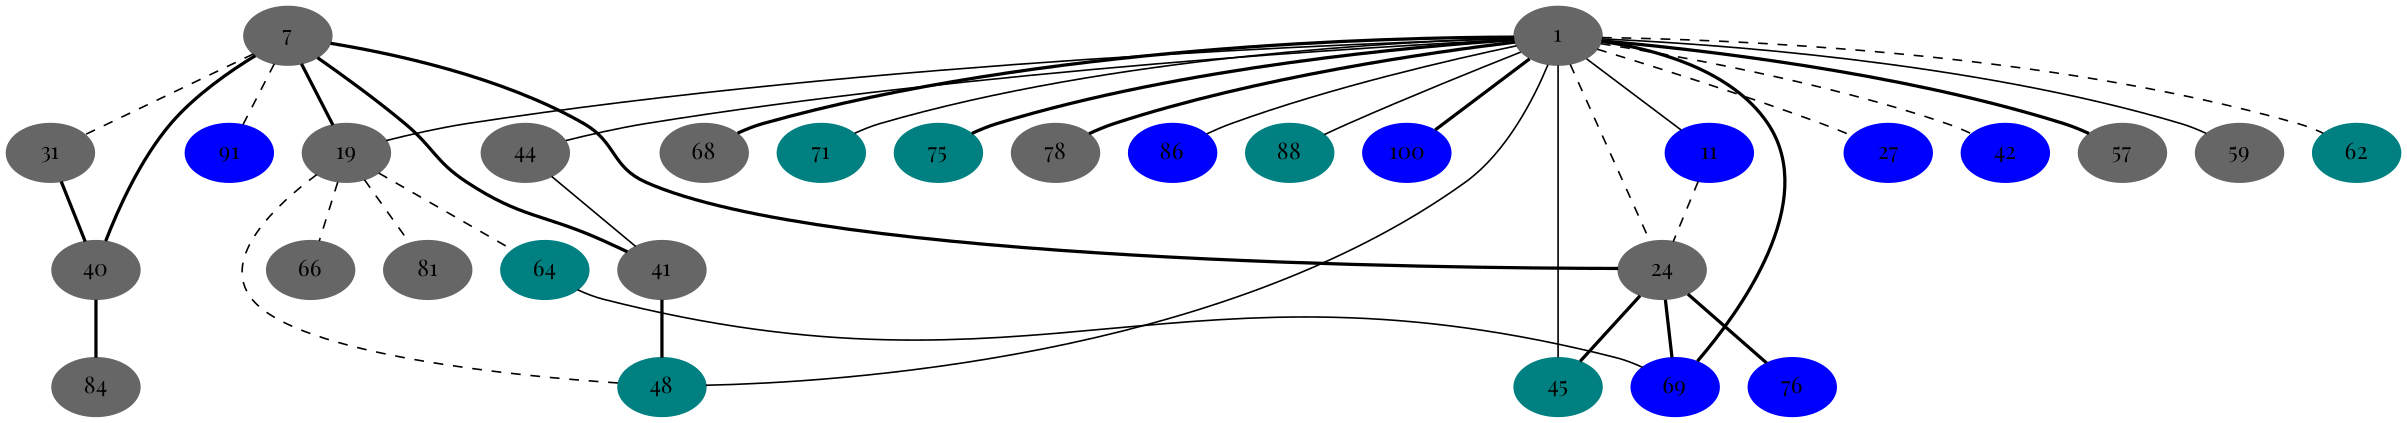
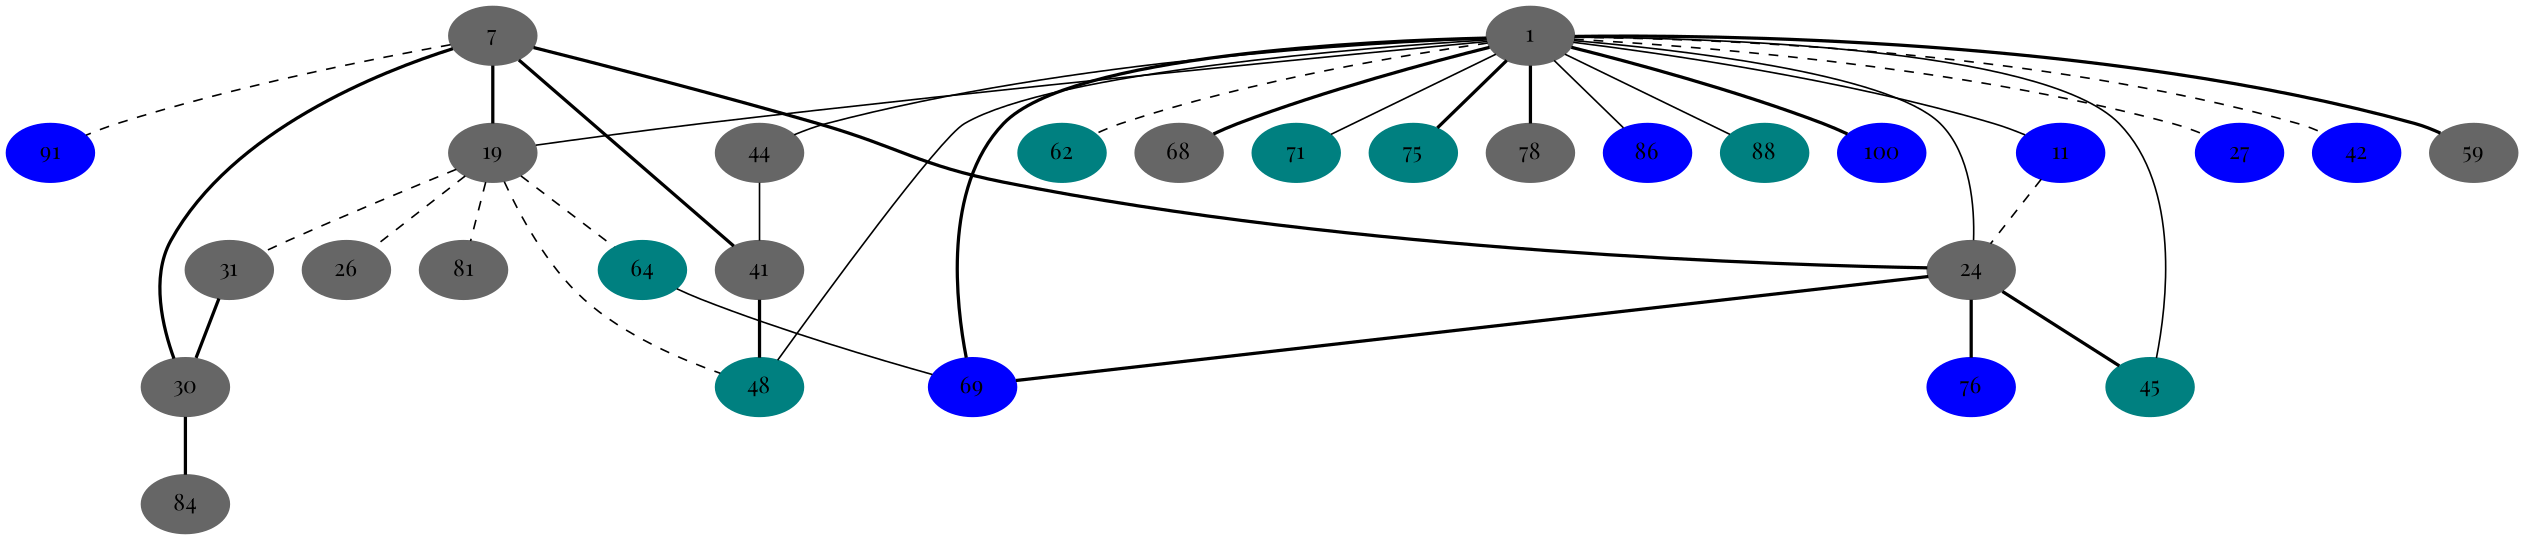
(1907, 67) -> (2011, 54)
(169, 94) -> (360, 210)
(1610, 153) -> (1939, 123)
(2122, 153) -> none
(96, 270) -> (185, 387)
(311, 270) -> (346, 270)
